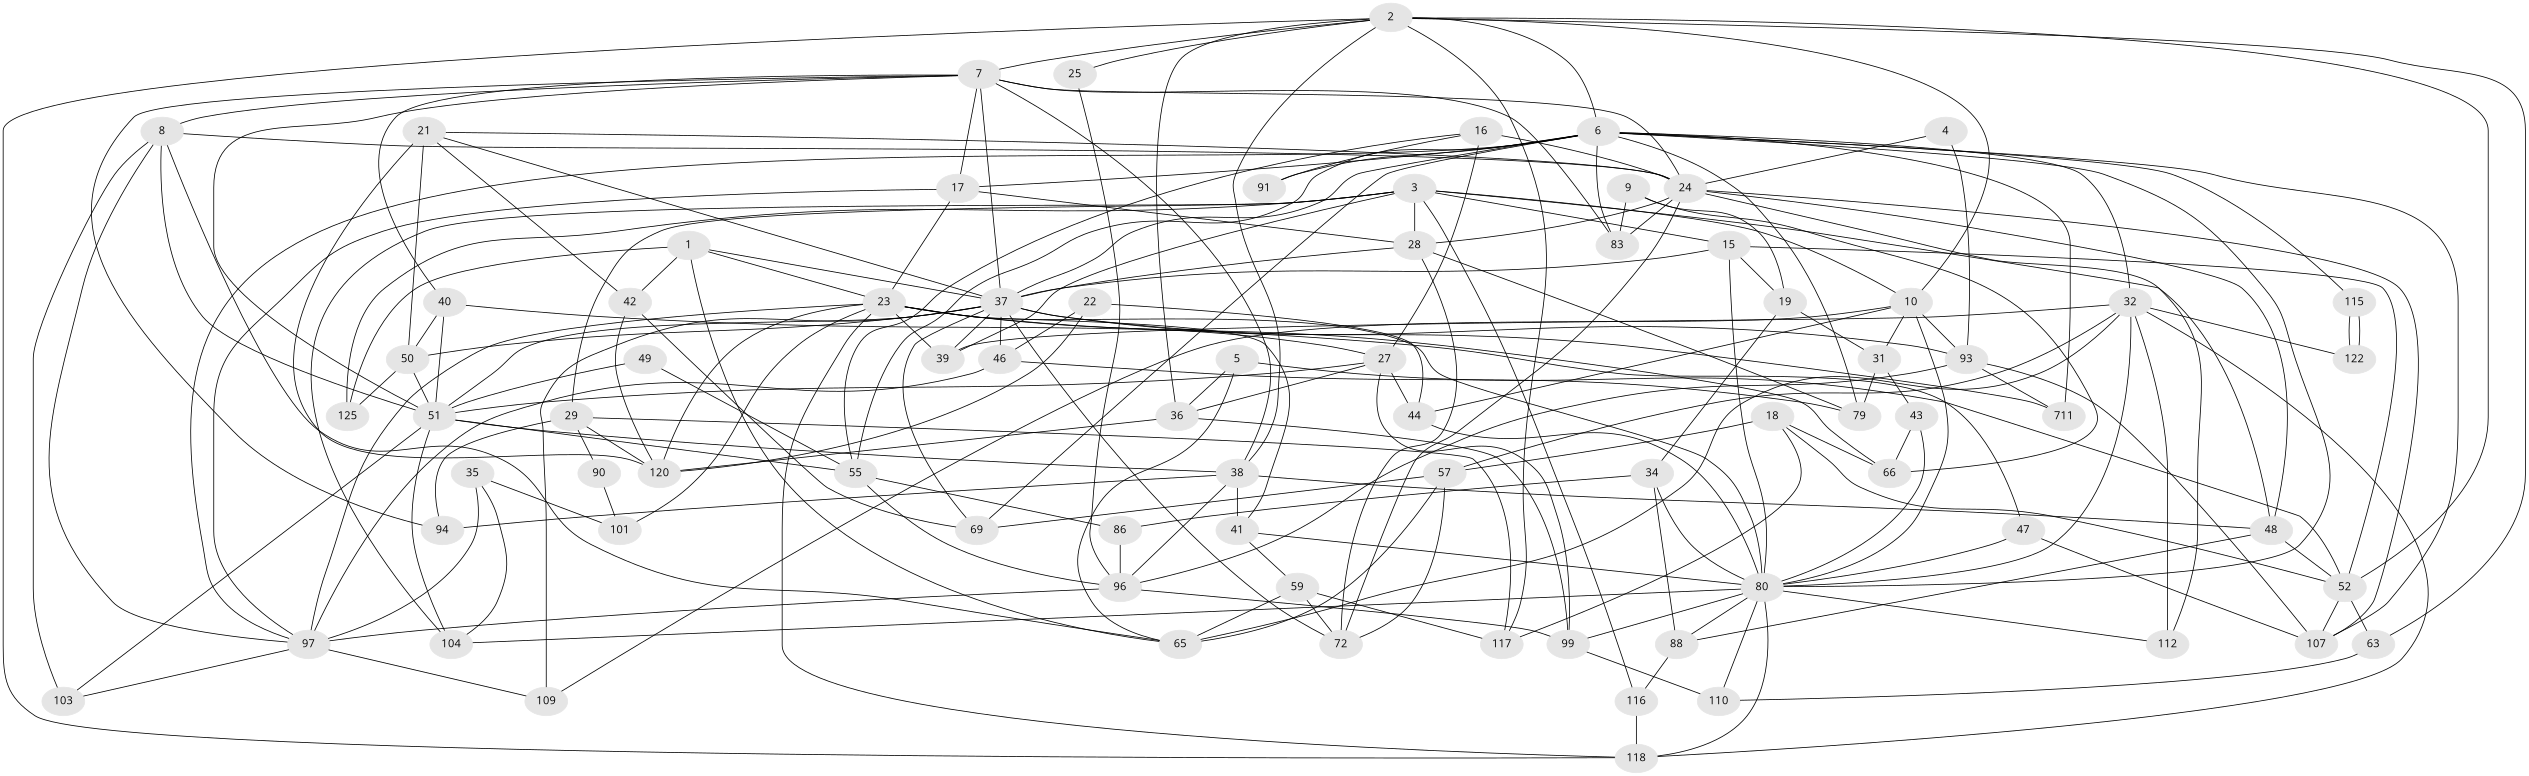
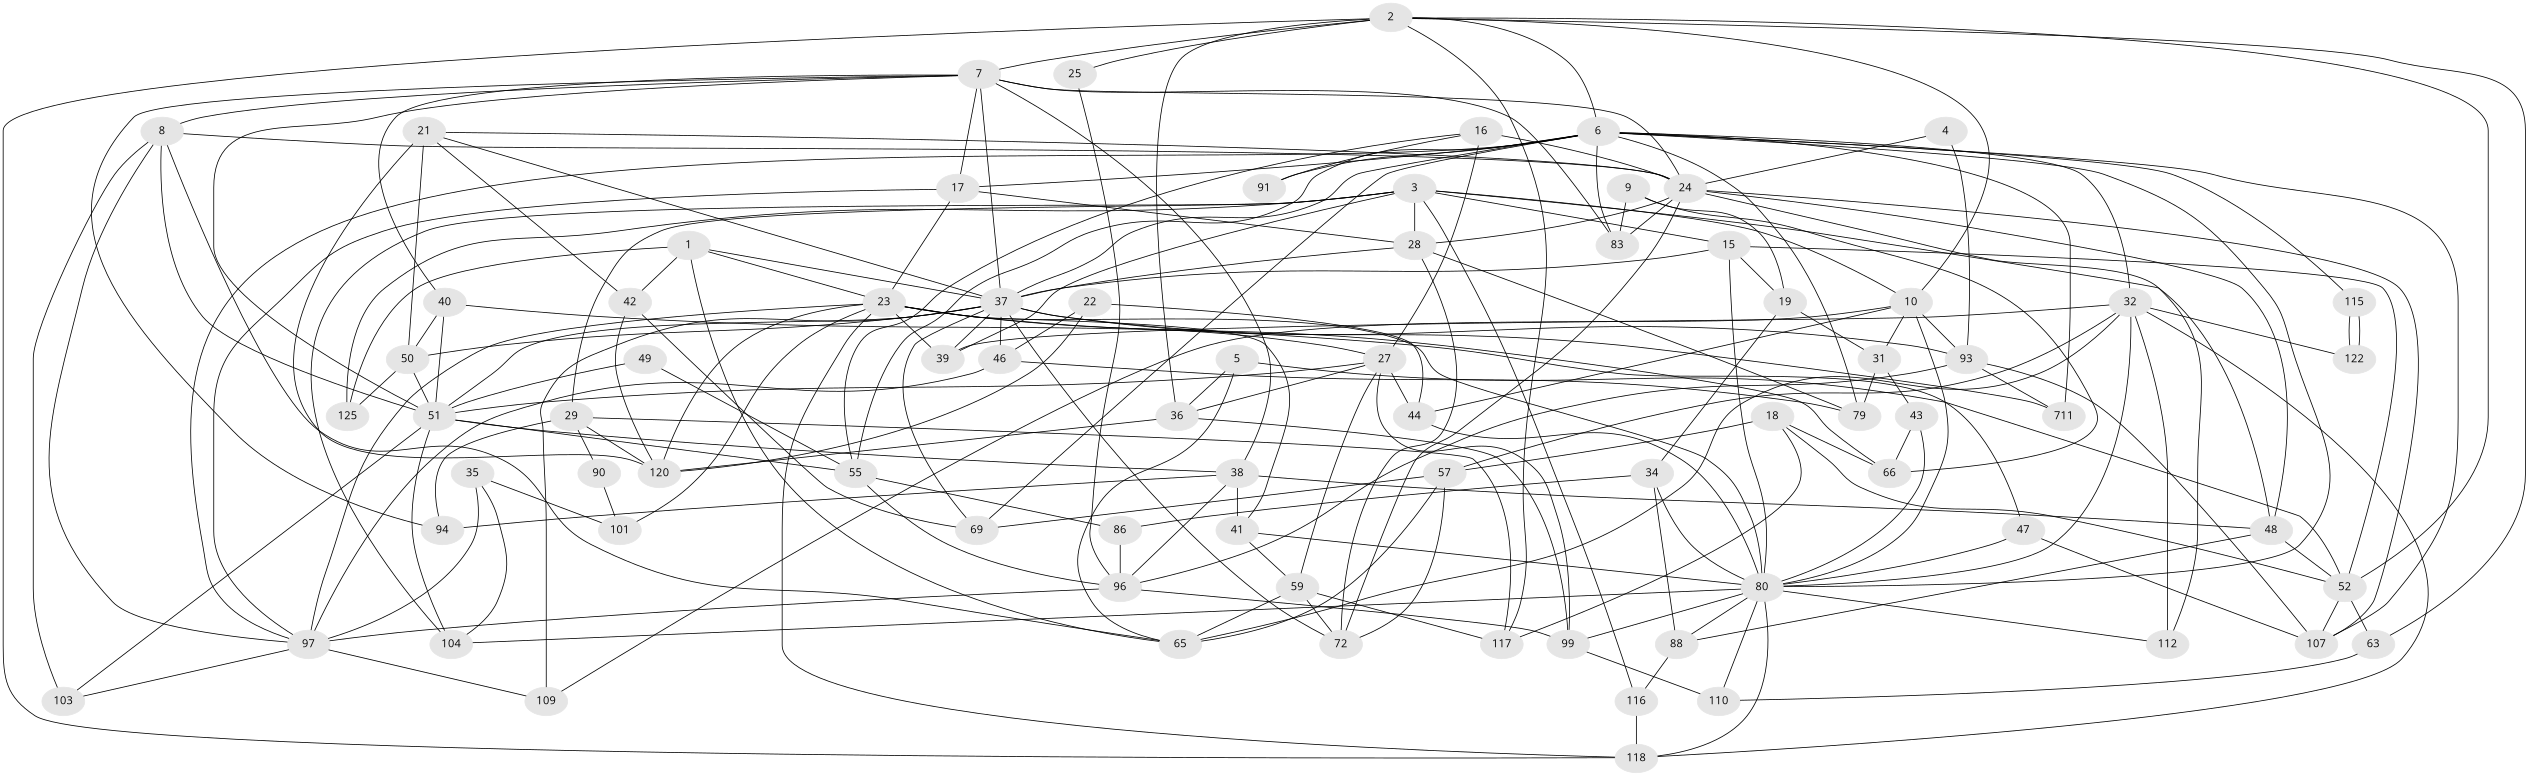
(1235, 197) -> none
none -> (1333, 471)
